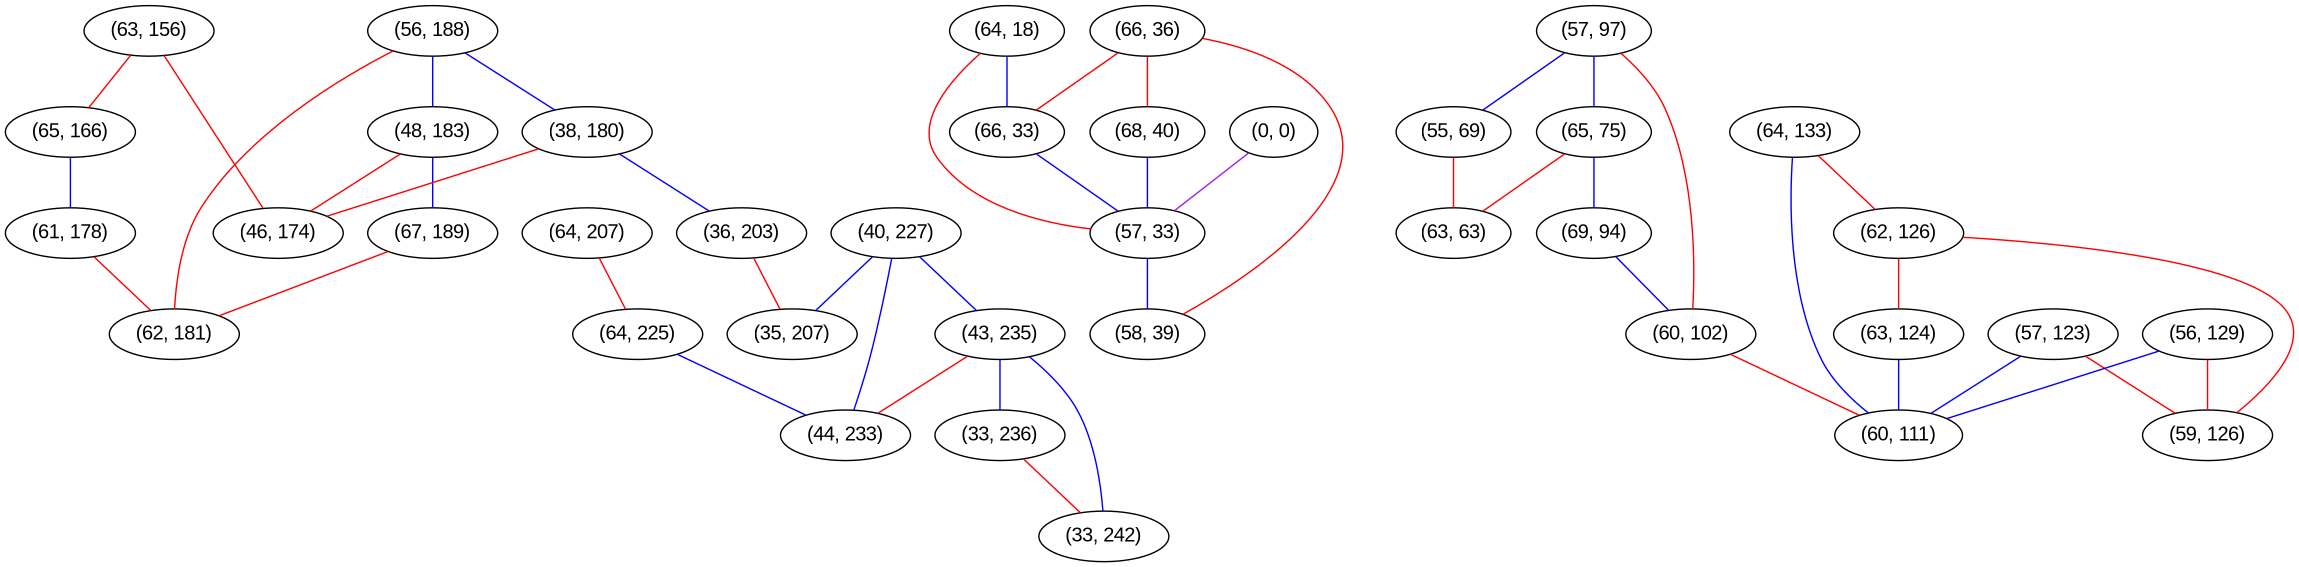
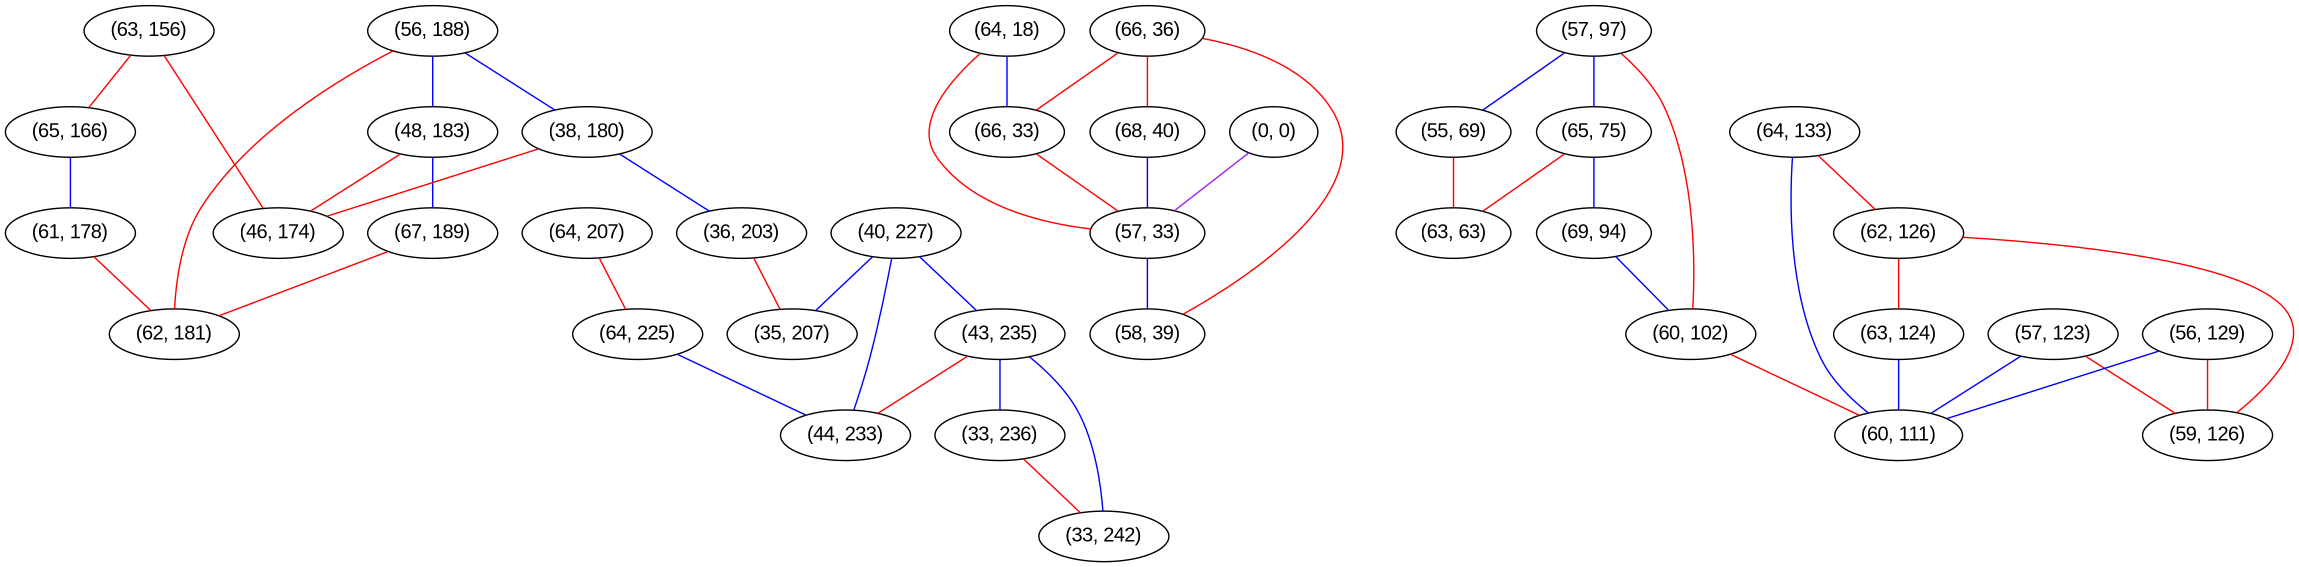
(1077, 183) -> (1077, 183)
